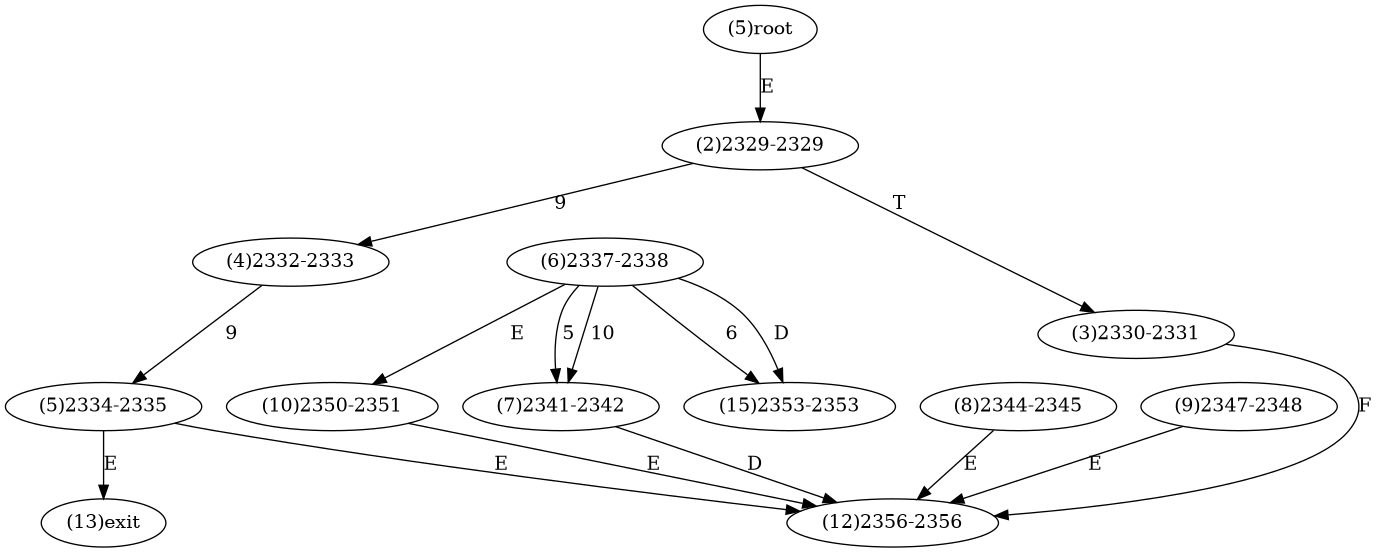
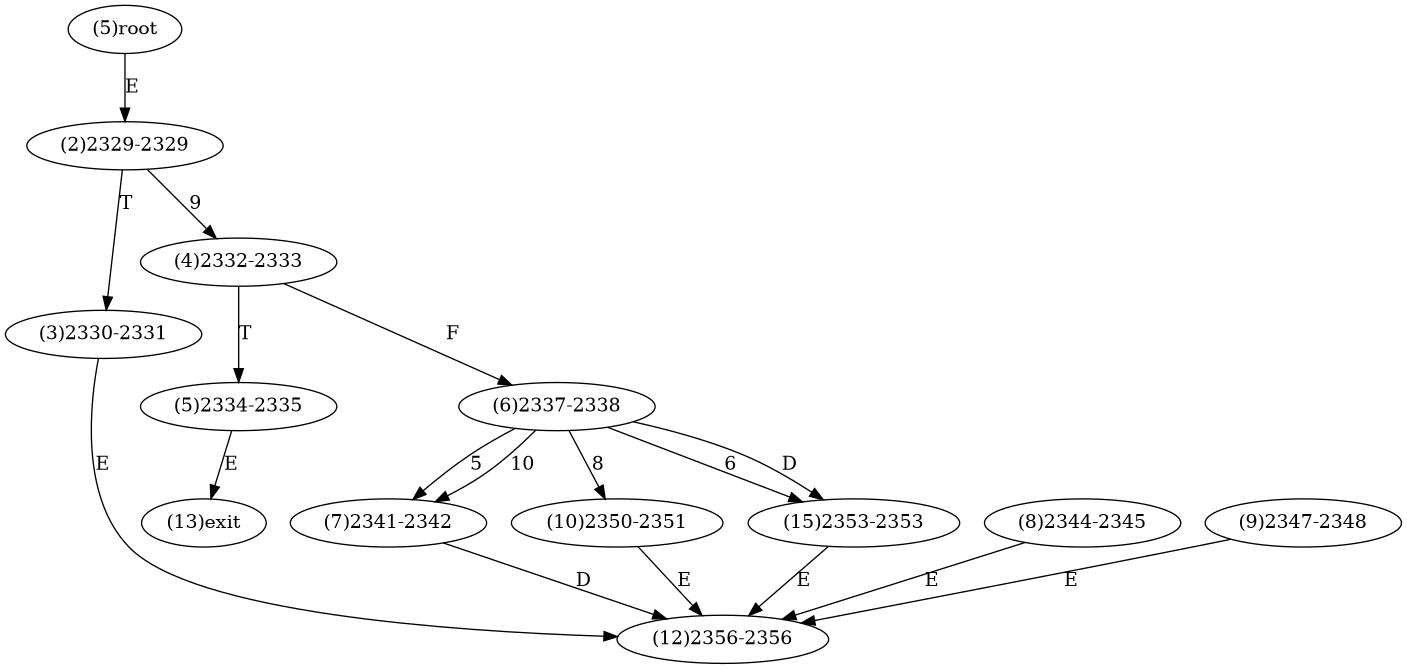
none -> (392, 332)
(232, 334) -> (245, 334)
(518, 334) -> (598, 465)
(1365, 407) -> (103, 465)
(480, 471) -> (793, 577)
